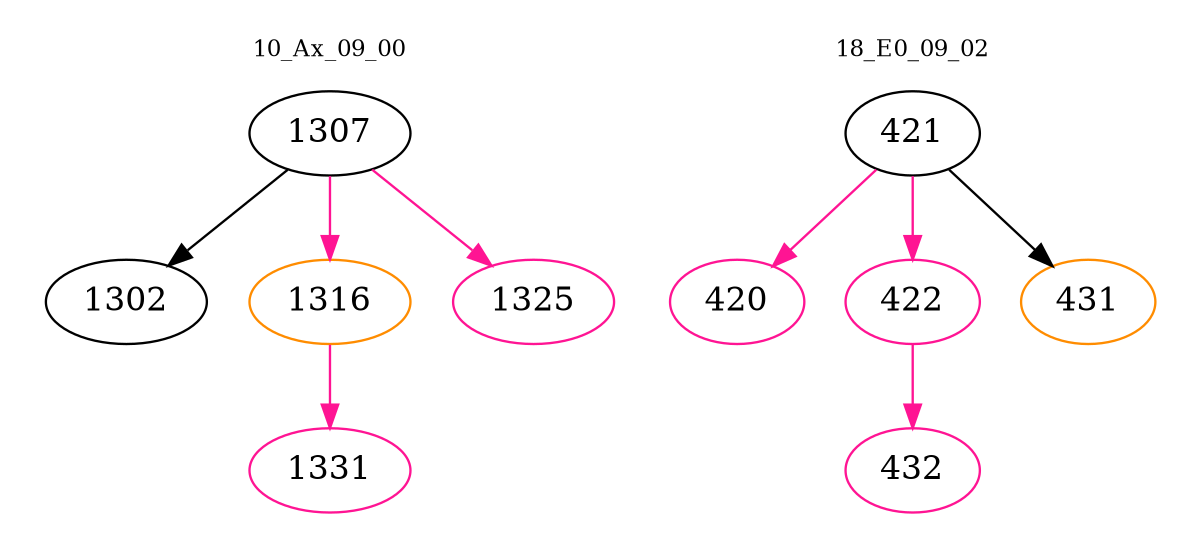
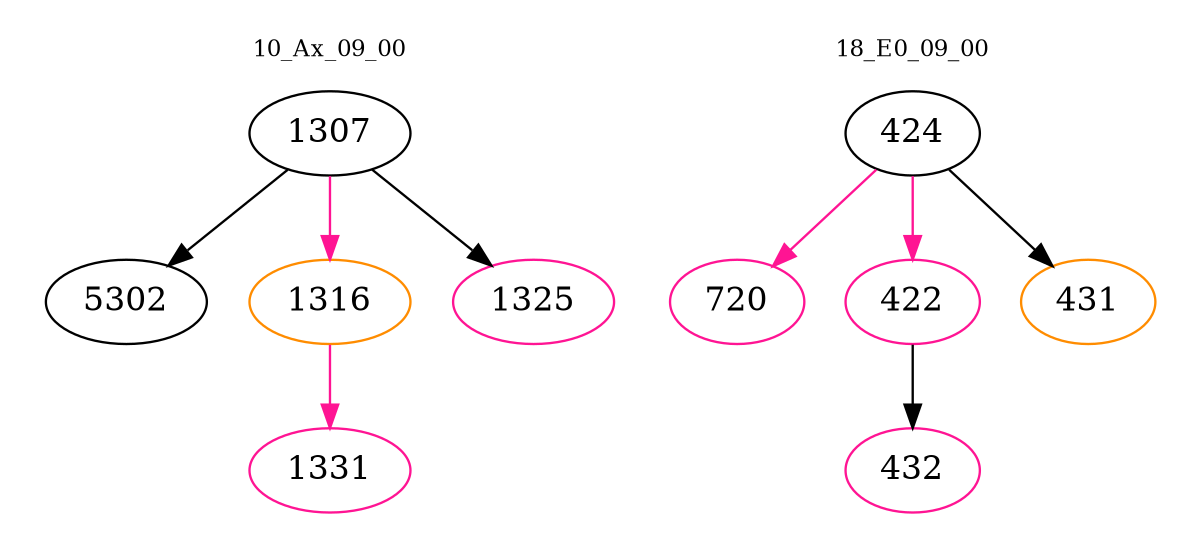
(913, 50) -> (913, 50)
(913, 133) -> (913, 133)
(422, 210) -> (422, 210)
(126, 302) -> (126, 302)
(737, 302) -> (737, 302)
(913, 375) -> (913, 375)
